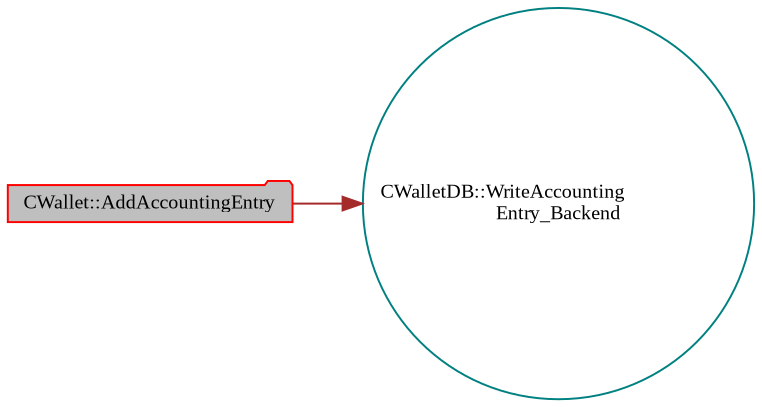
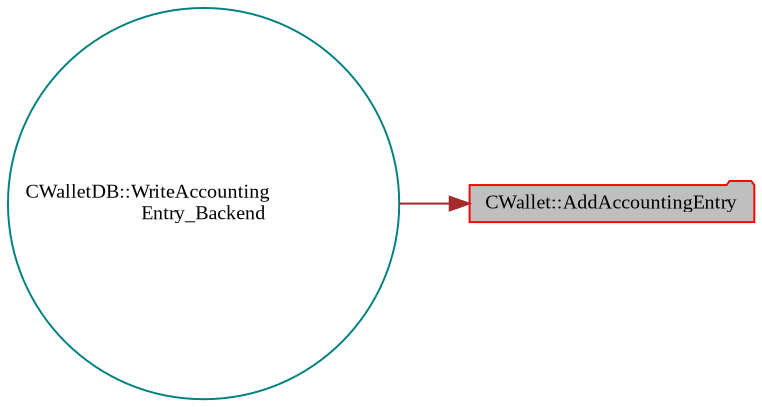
(318, 204) -> (424, 204)
